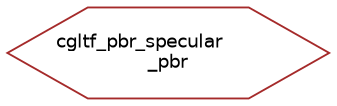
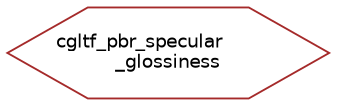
(168, 53) -> (168, 53)
